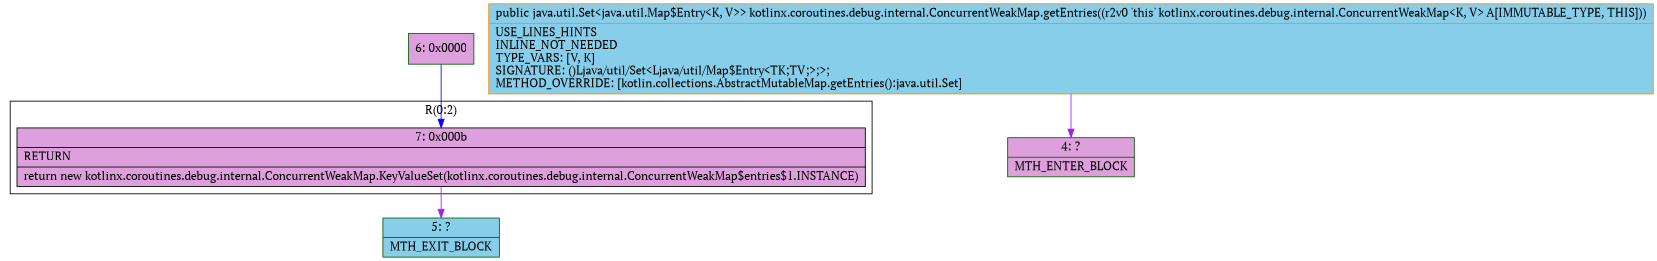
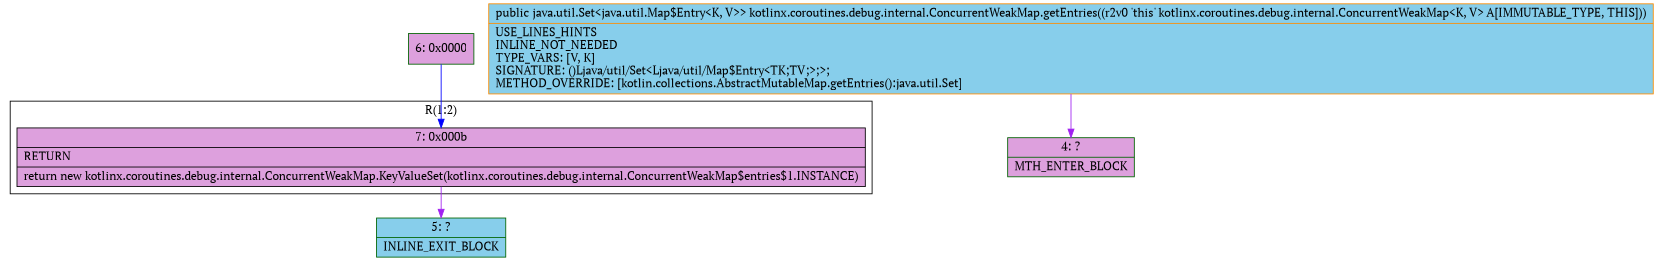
(441, 111) -> (441, 111)
(441, 247) -> (441, 247)
